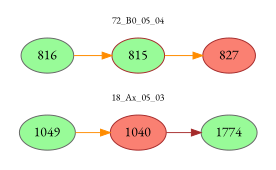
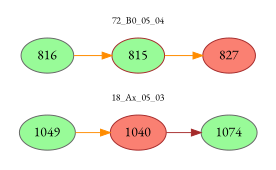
(229, 133) -> (229, 133)
